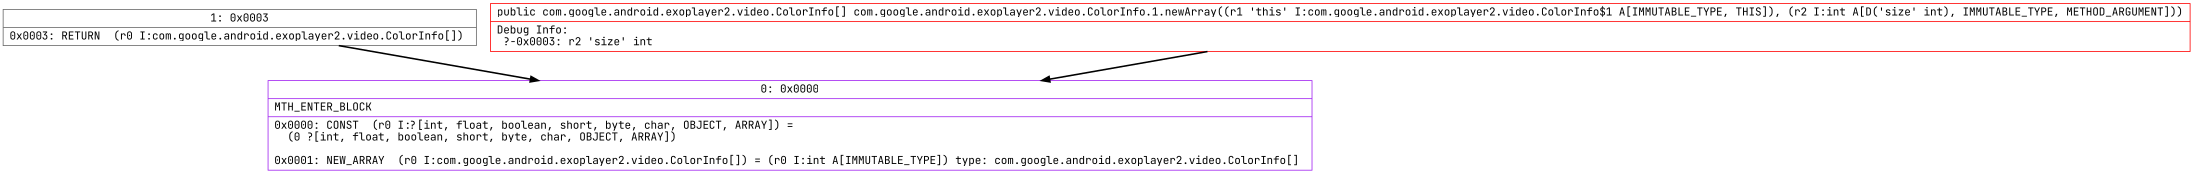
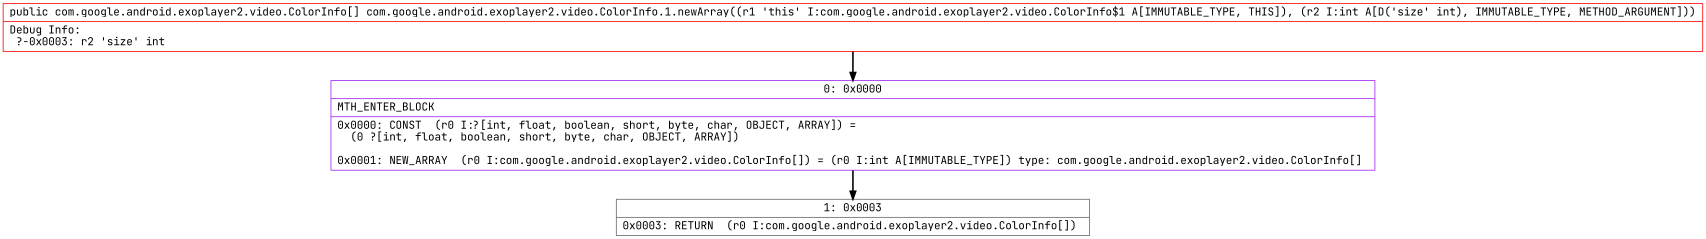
(435, 62) -> (853, 181)
